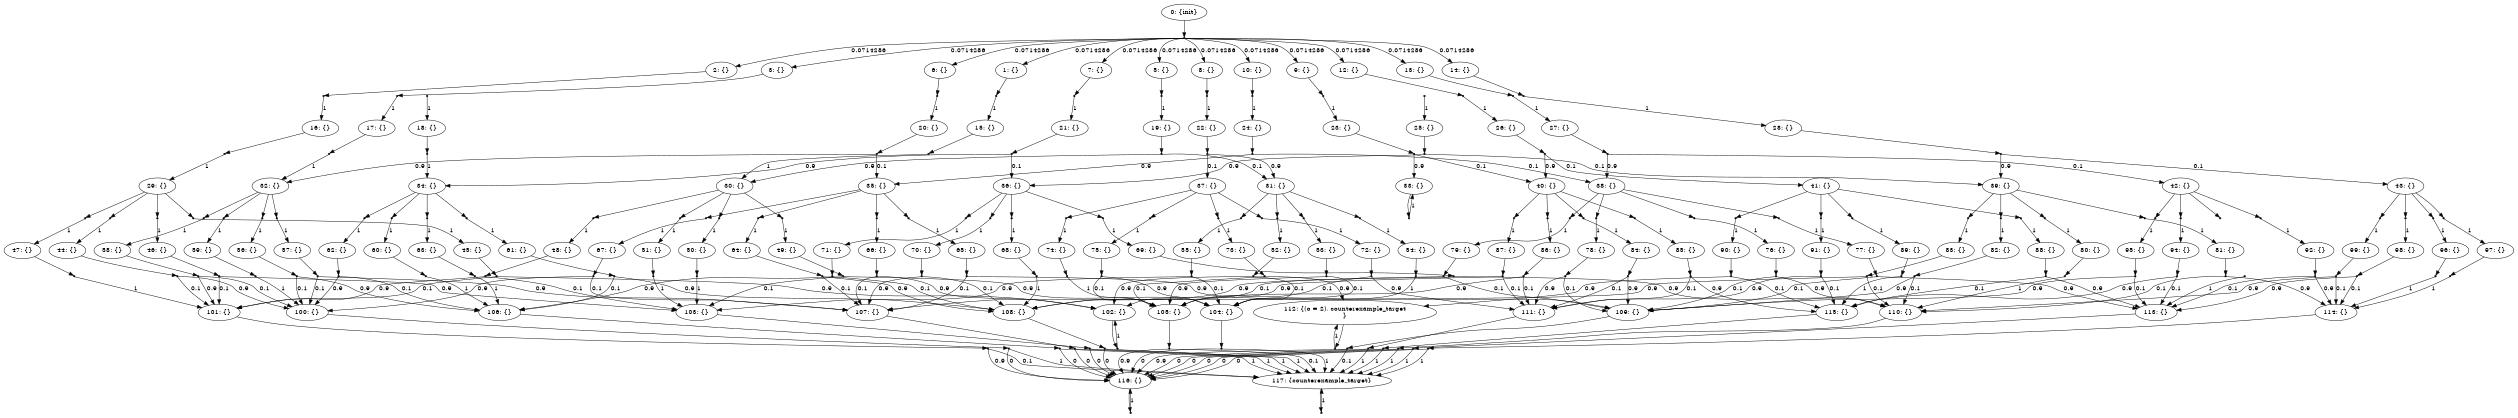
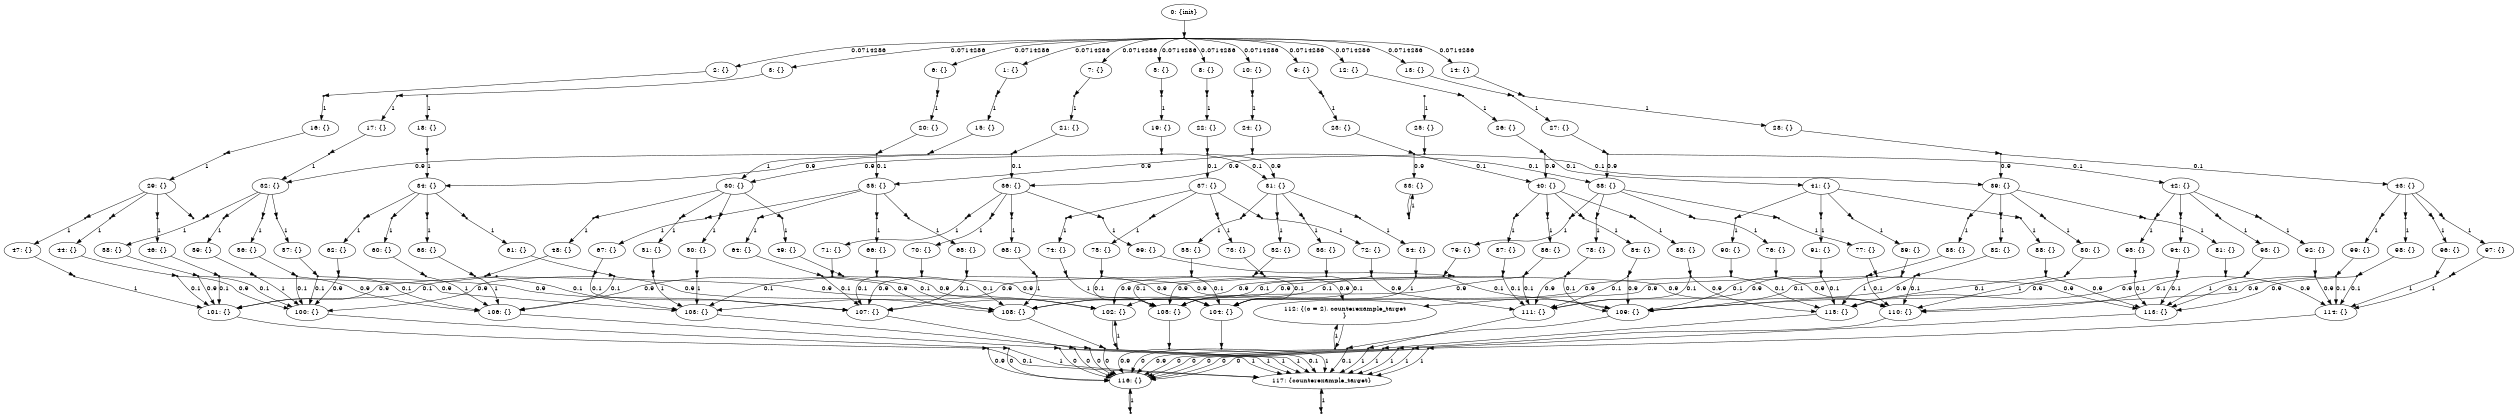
(472, 250) -> none
none -> (2271, 250)
